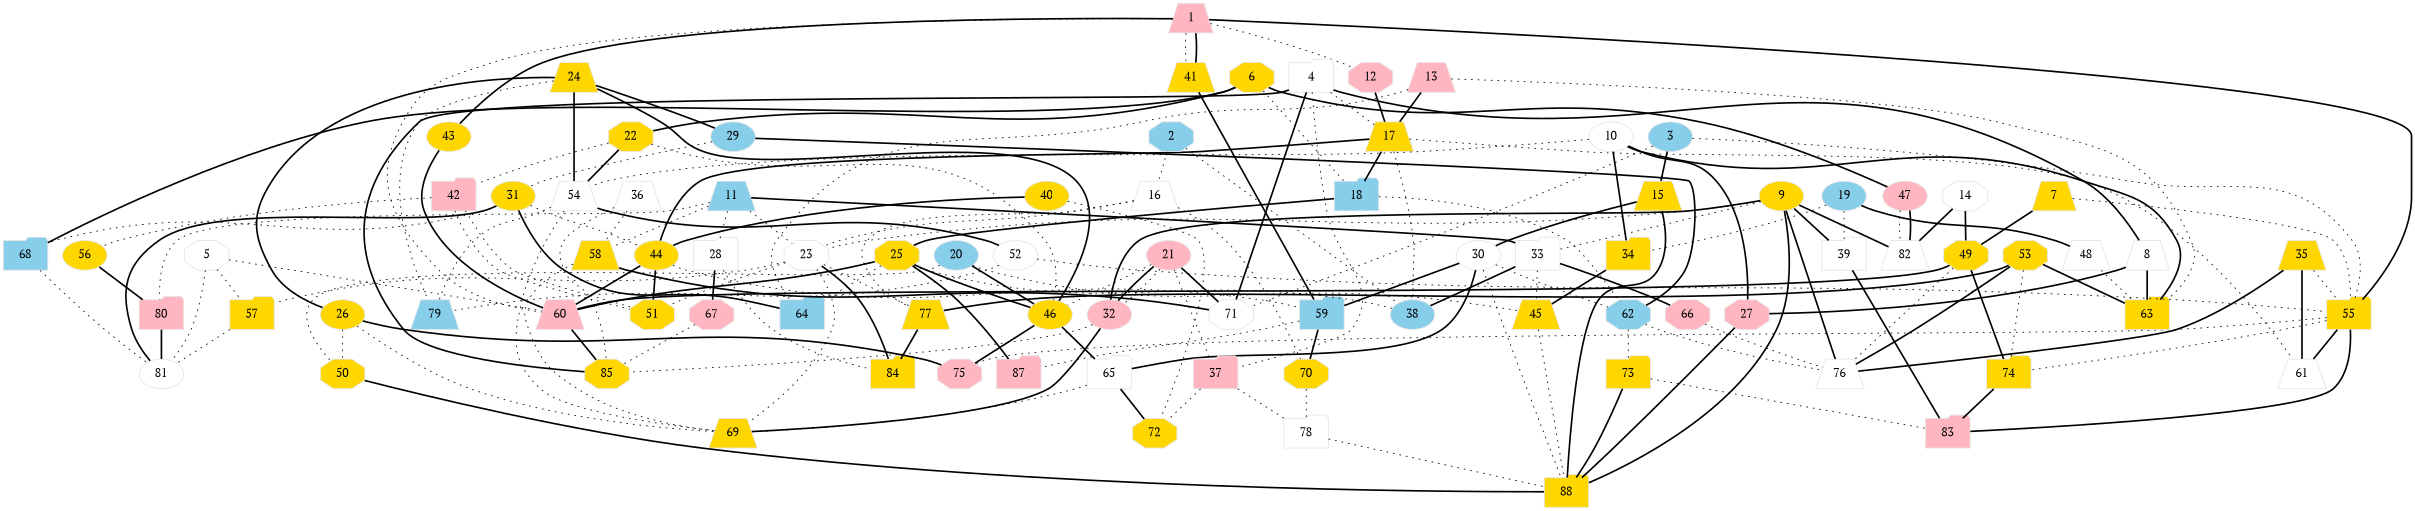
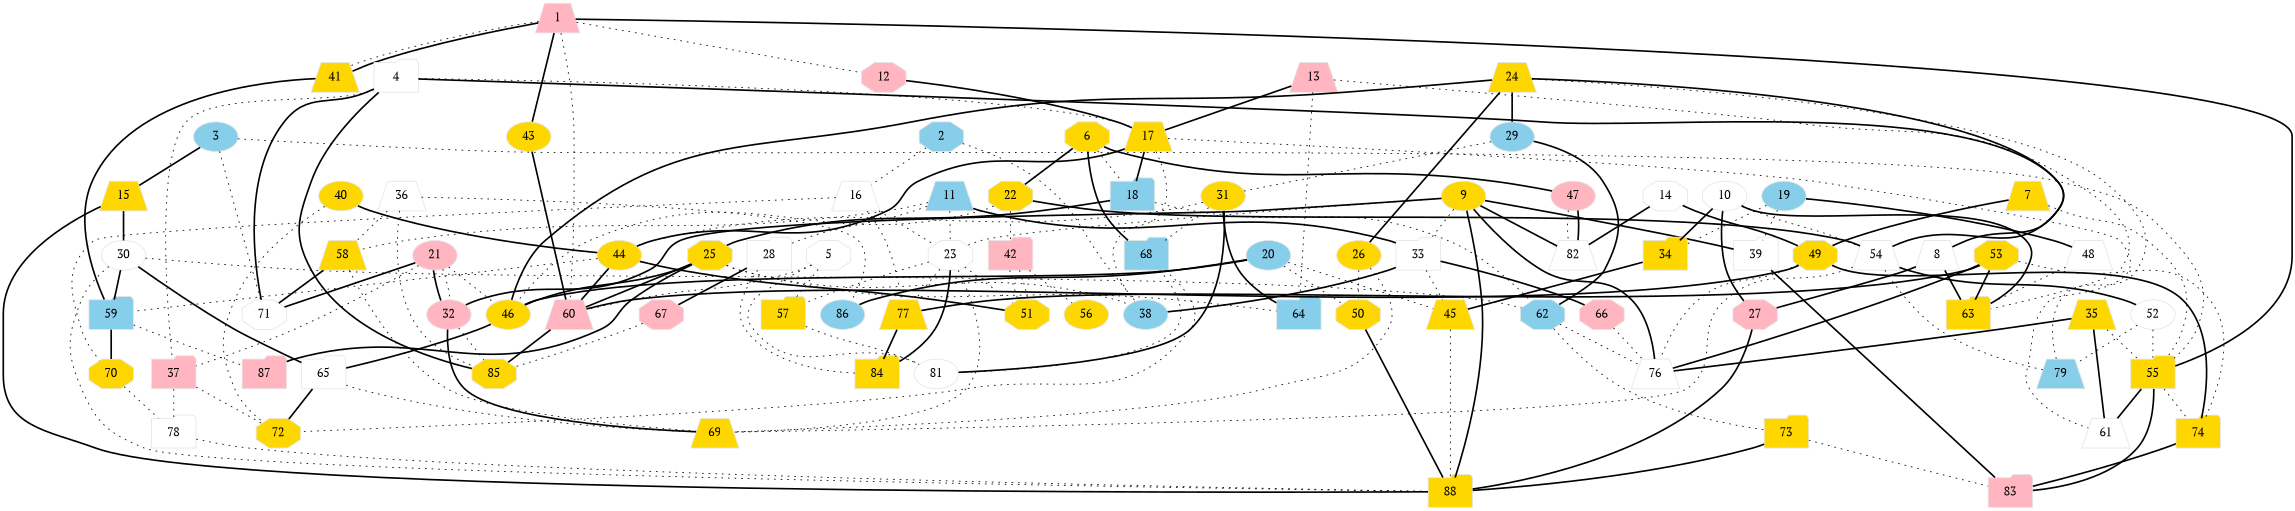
(161, 315) -> none
none -> (843, 315)
(960, 374) -> none
none -> (790, 406)
